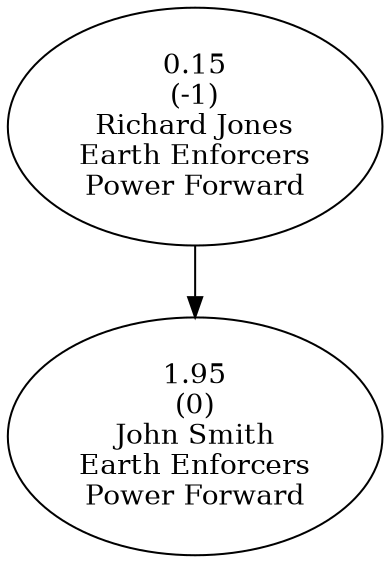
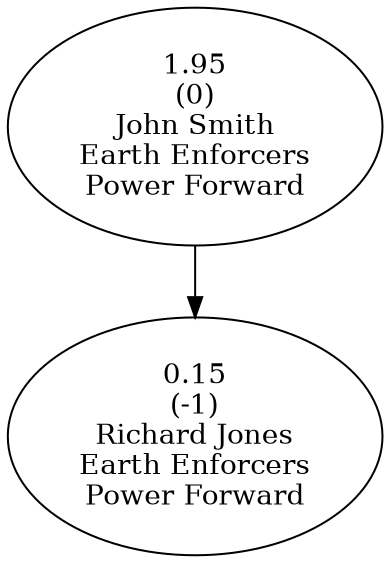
(195, 271) -> (195, 271)
